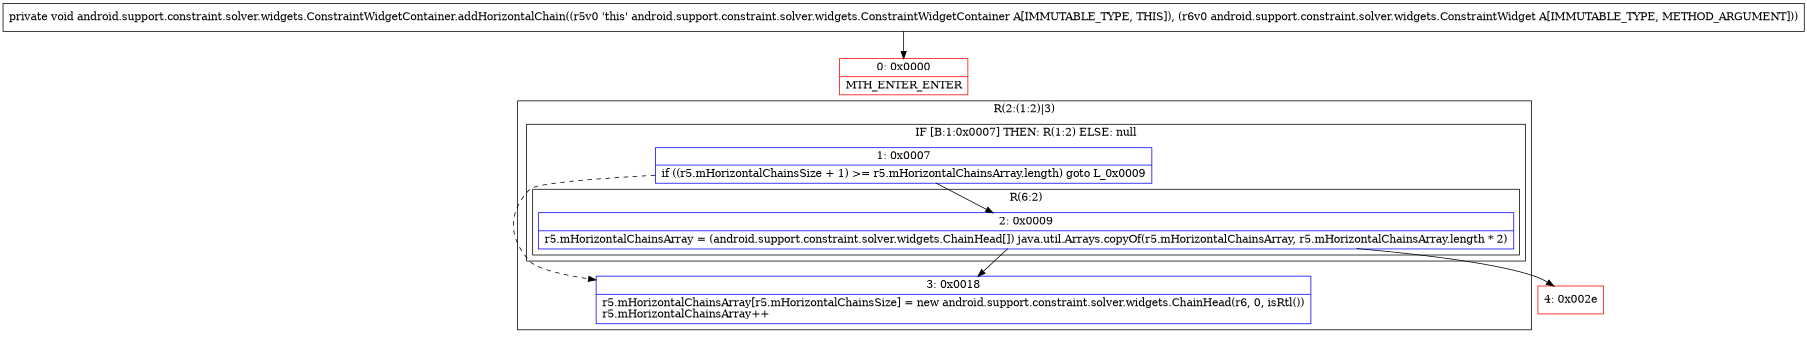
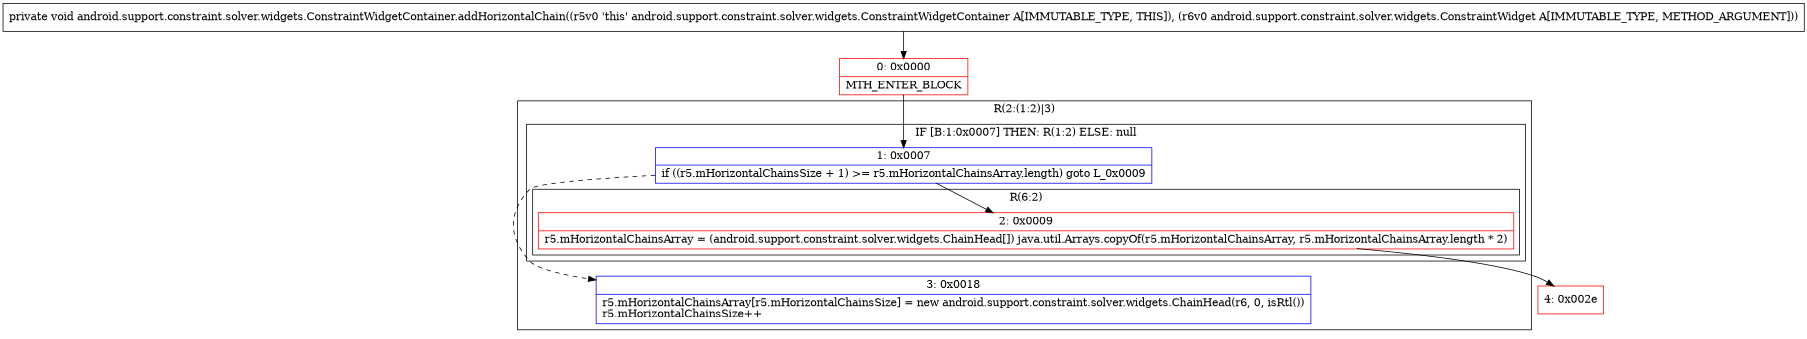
(904, 85) -> (904, 85)
none -> (904, 117)
(1026, 231) -> (1026, 231)
(990, 266) -> none
(686, 314) -> (682, 314)
